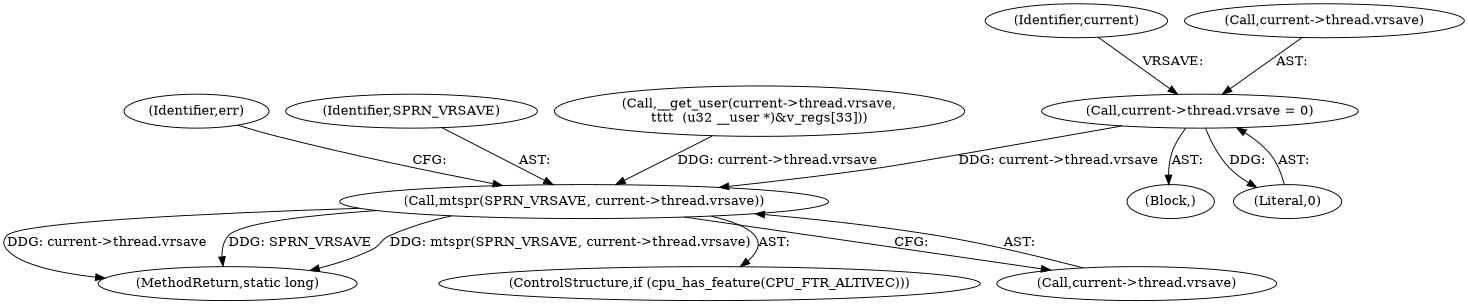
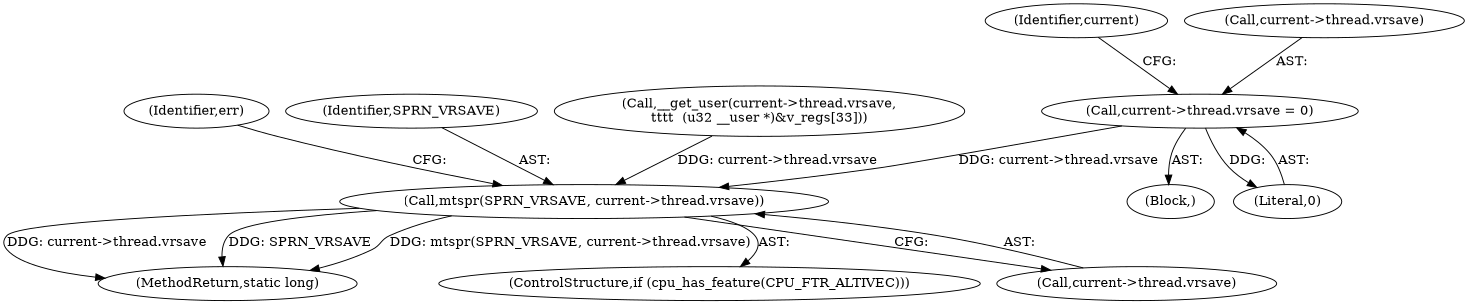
(1175, 62) -> (1162, 62)
